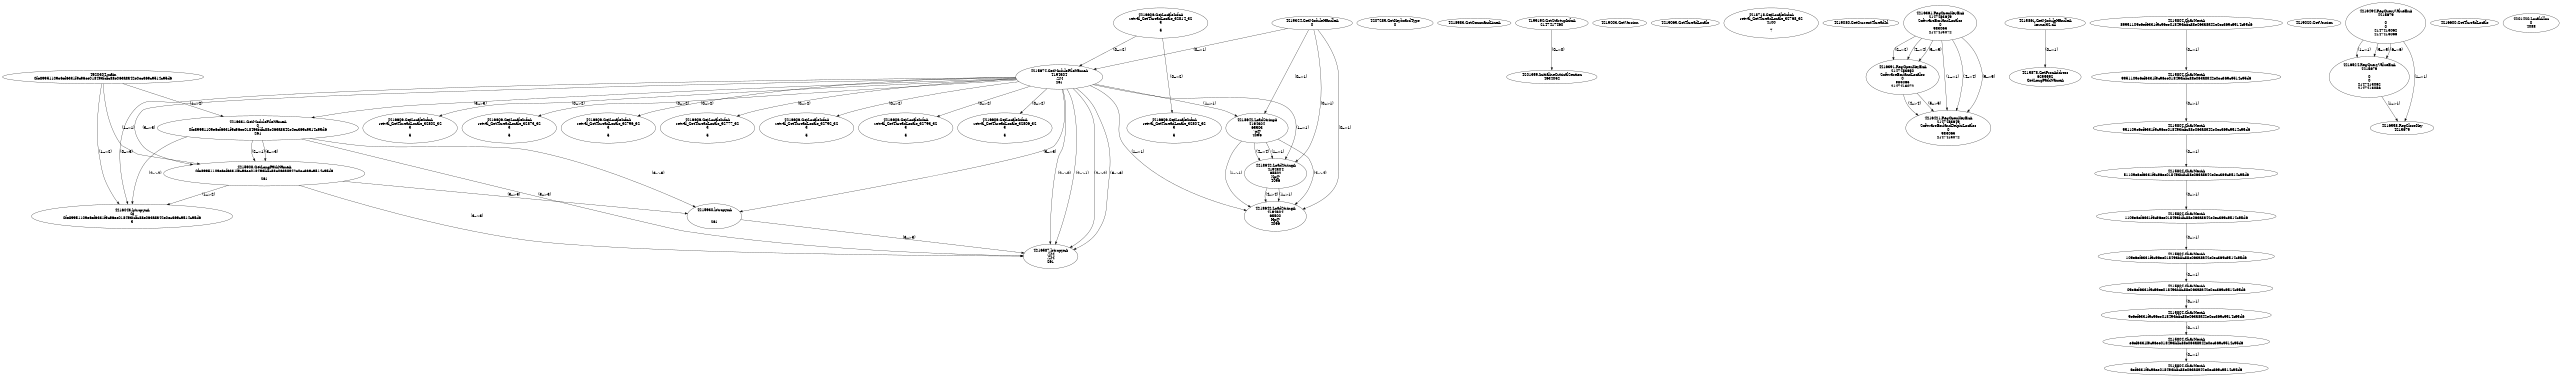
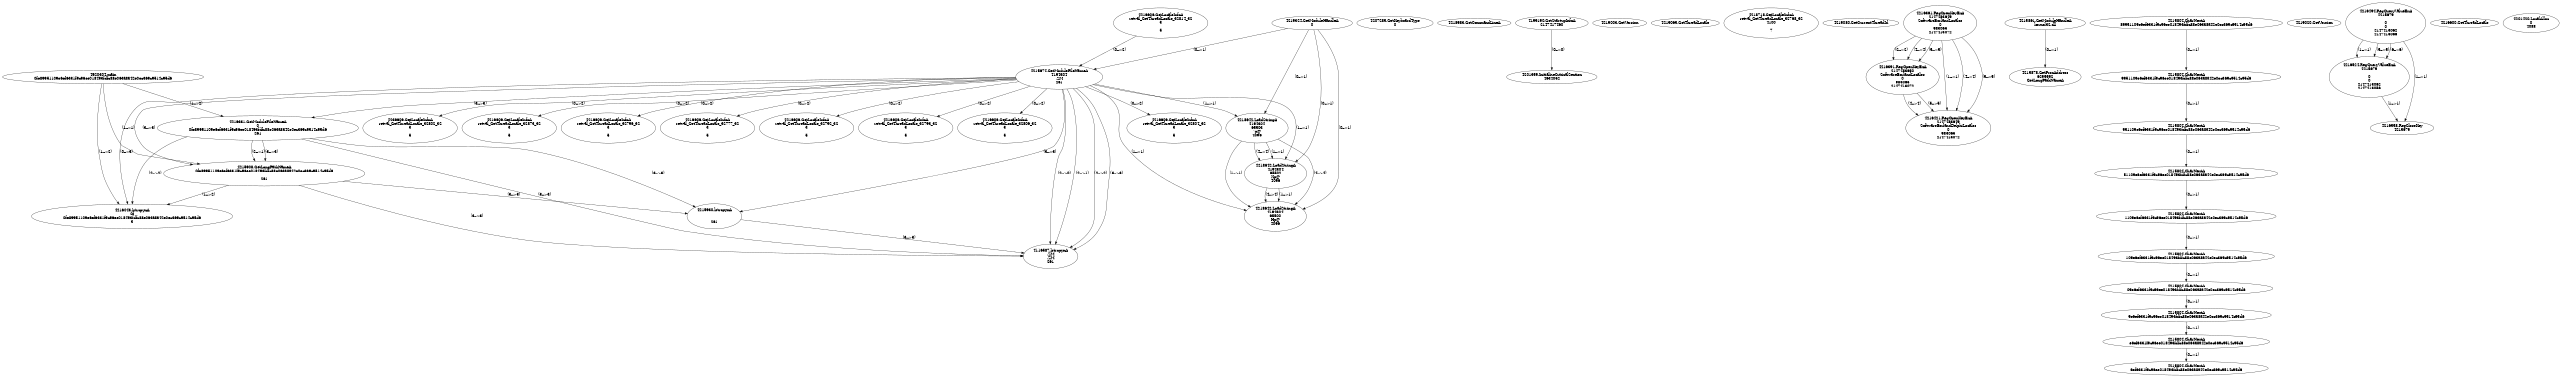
(1167, 74) -> (1117, 99)
(410, 128) -> (410, 128)
(1051, 256) -> (1051, 256)
